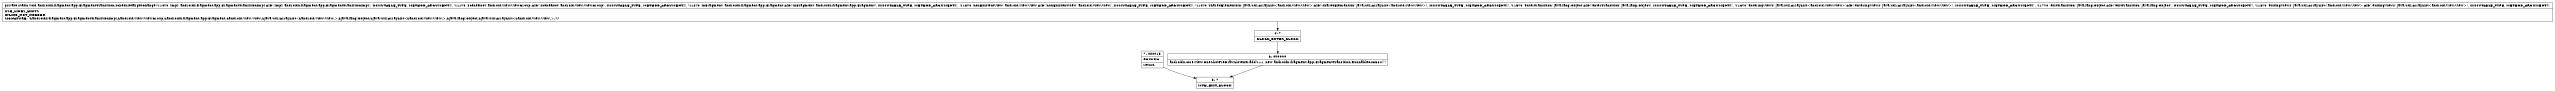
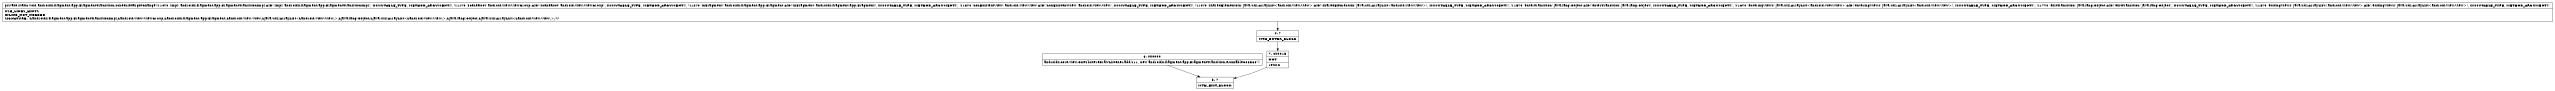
(1278, 39) -> (1278, 39)
(1278, 47) -> (1278, 45)
(1151, 59) -> (1273, 59)
